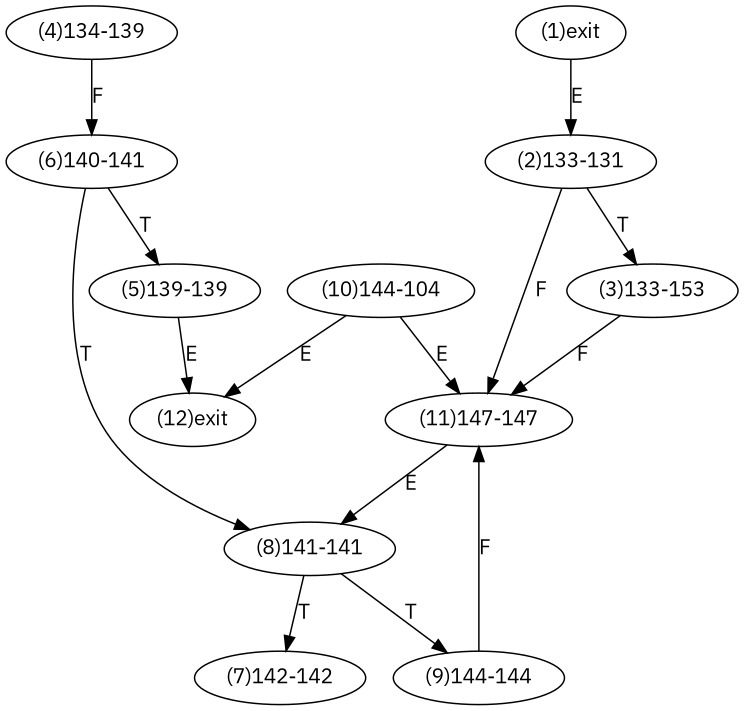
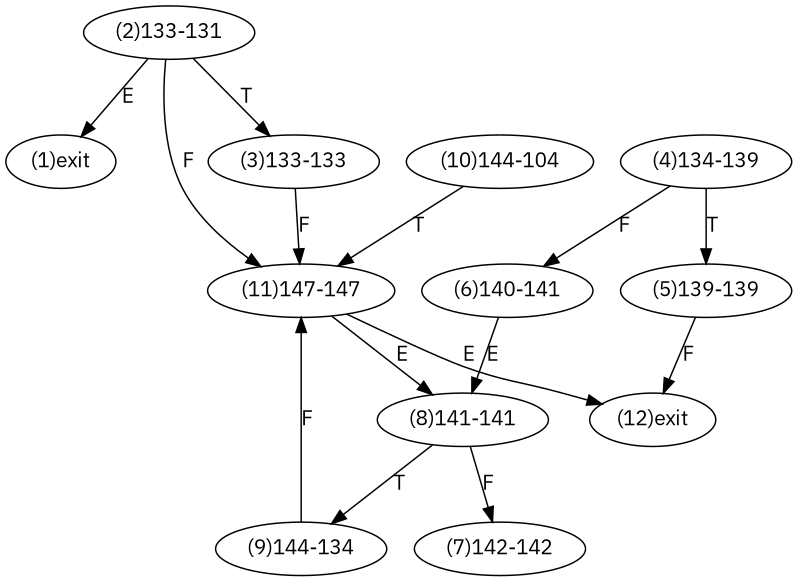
(571, 90) -> (119, 92)
(129, 220) -> (706, 219)
(652, 291) -> (294, 162)
(292, 352) -> (464, 367)
(87, 355) -> (493, 355)
(192, 355) -> (688, 355)
(443, 355) -> (419, 226)
(305, 613) -> (488, 484)
(479, 678) -> (301, 549)
